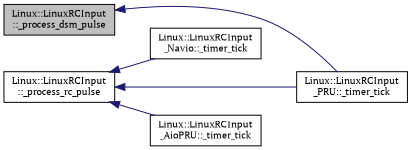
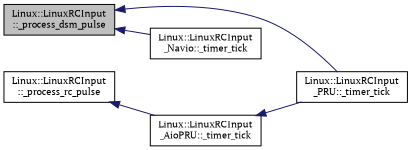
(137, 64) -> (137, 32)
(211, 87) -> (284, 107)
